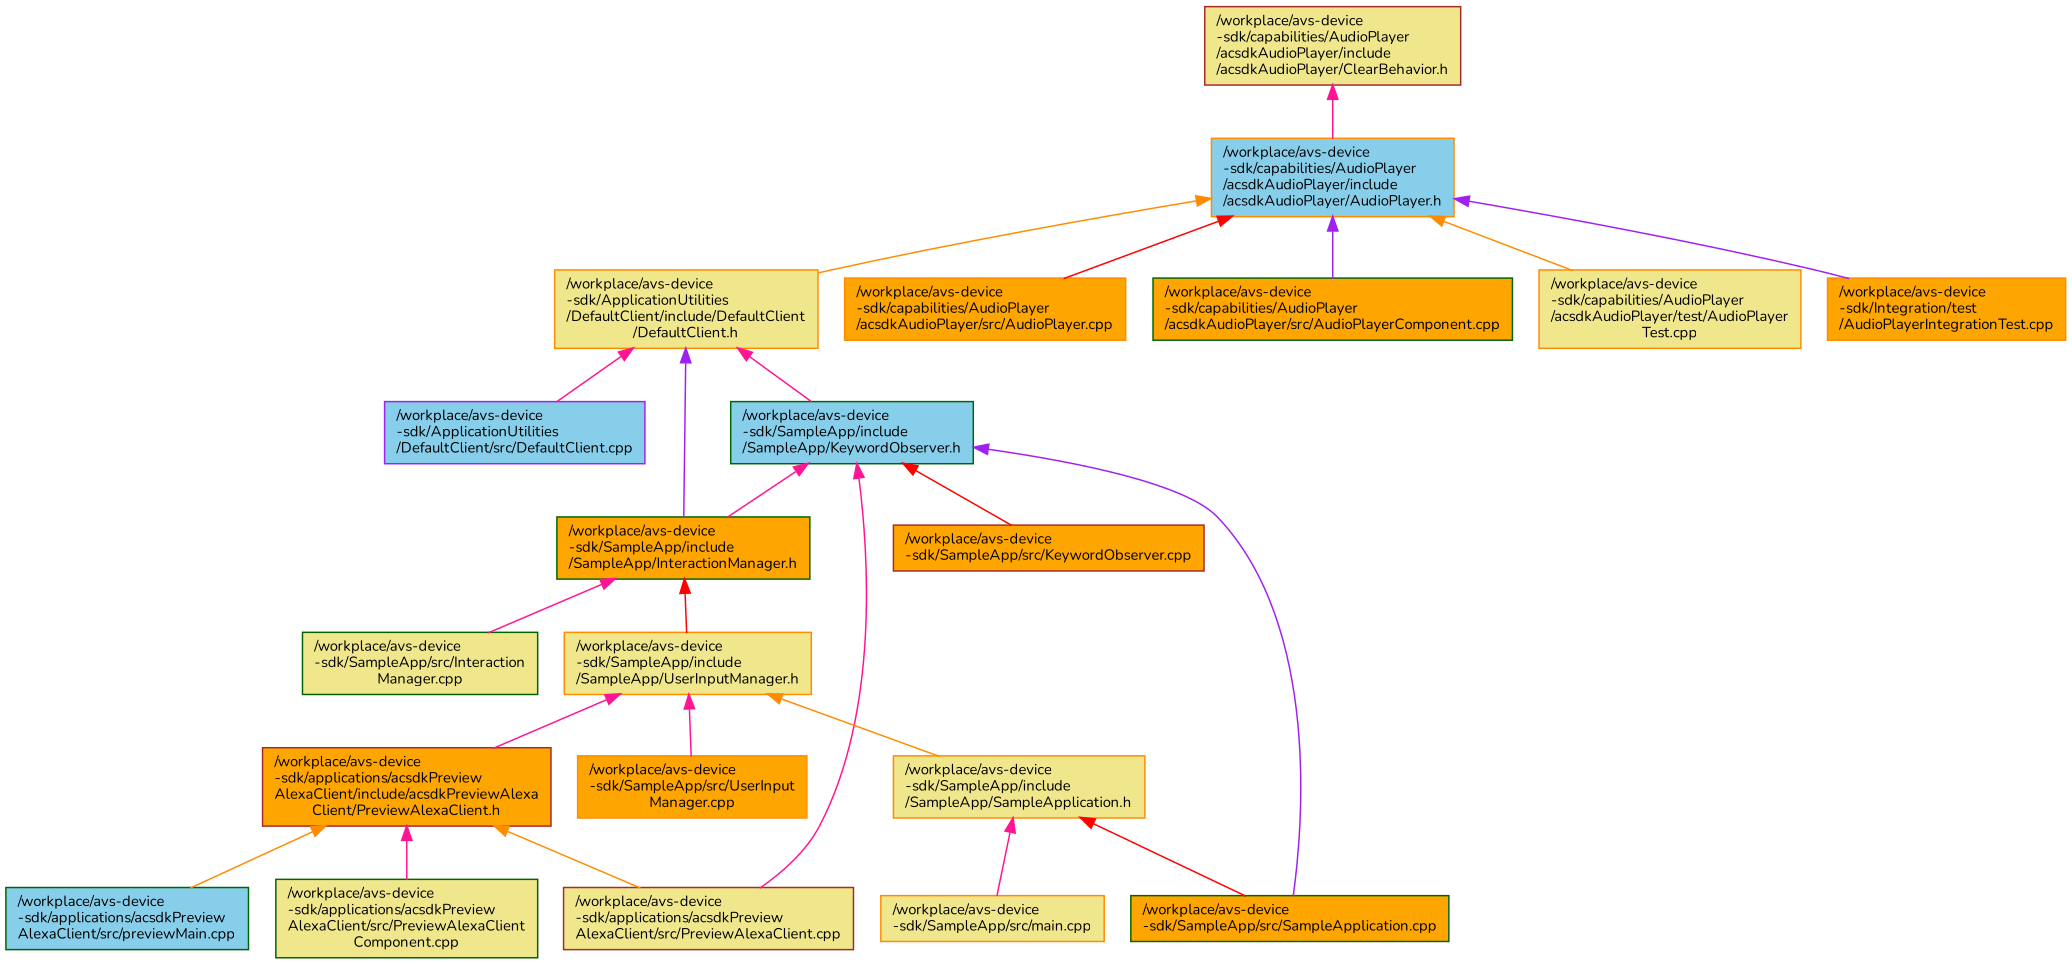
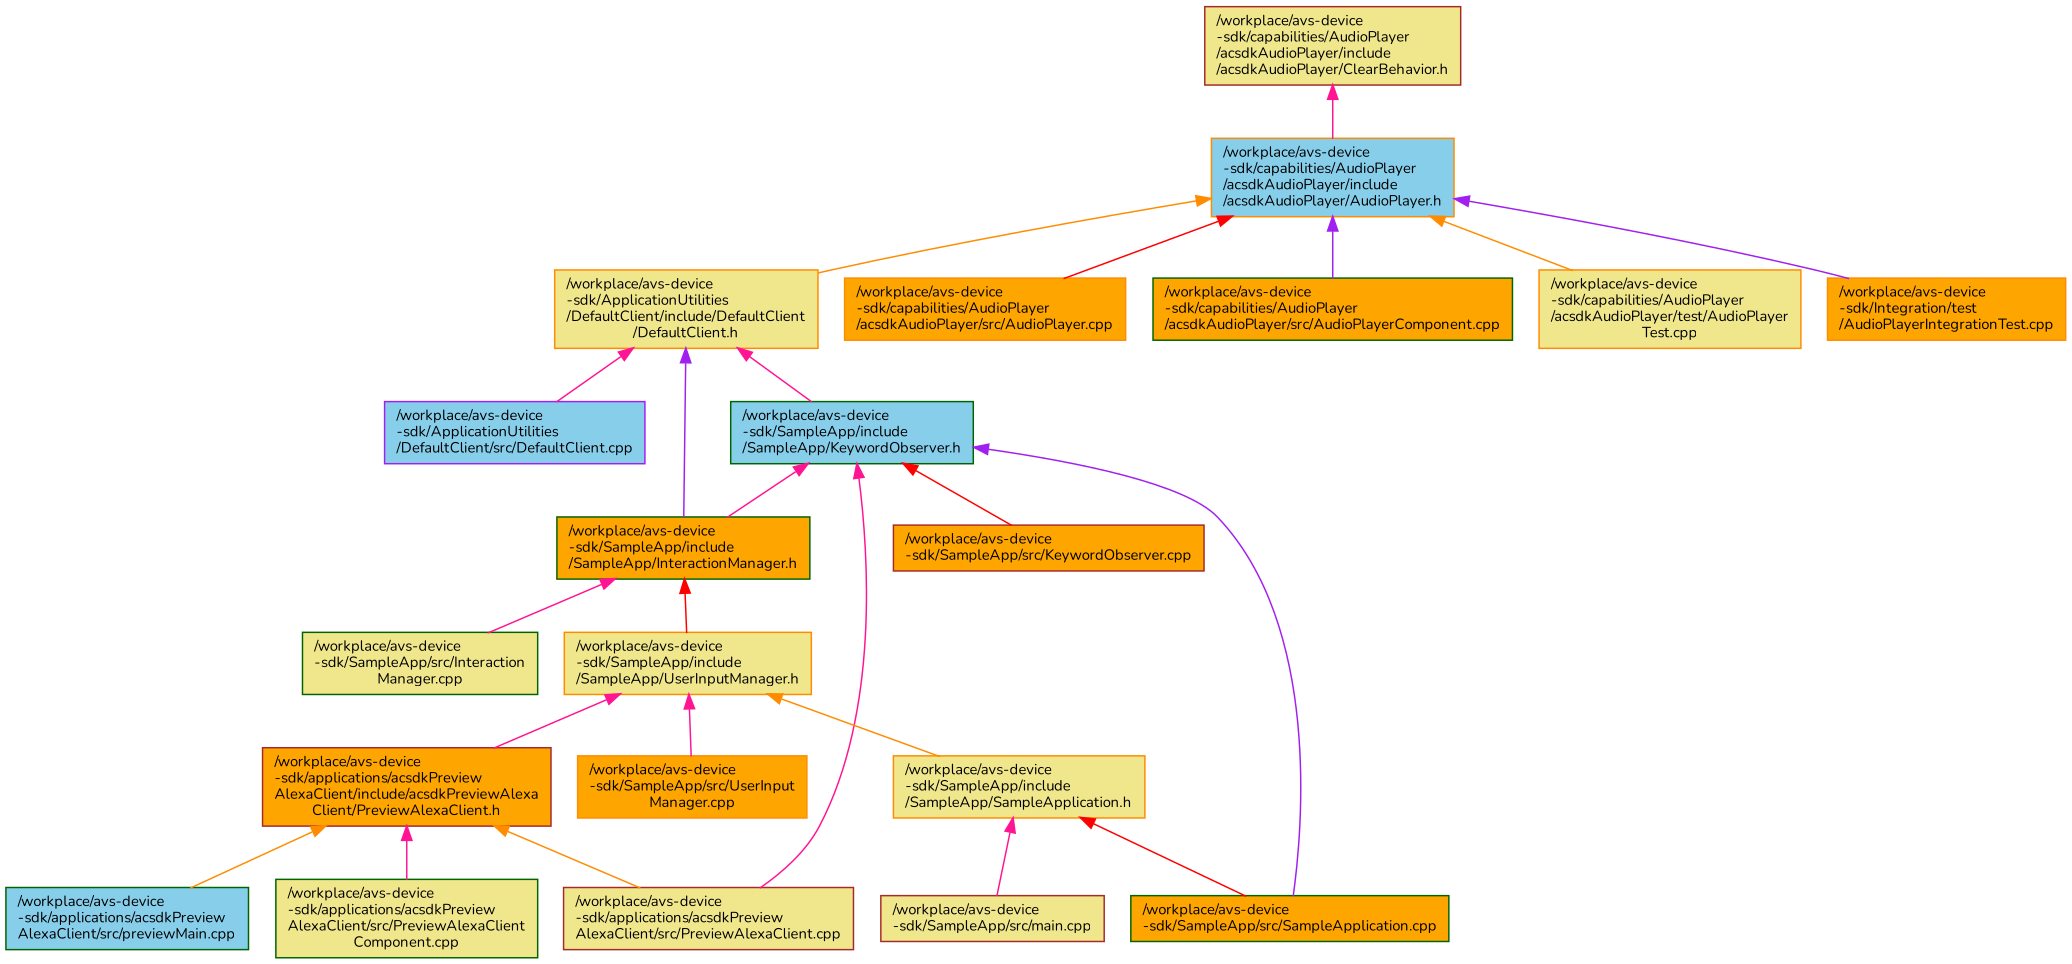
(993, 919) -> (993, 919)
